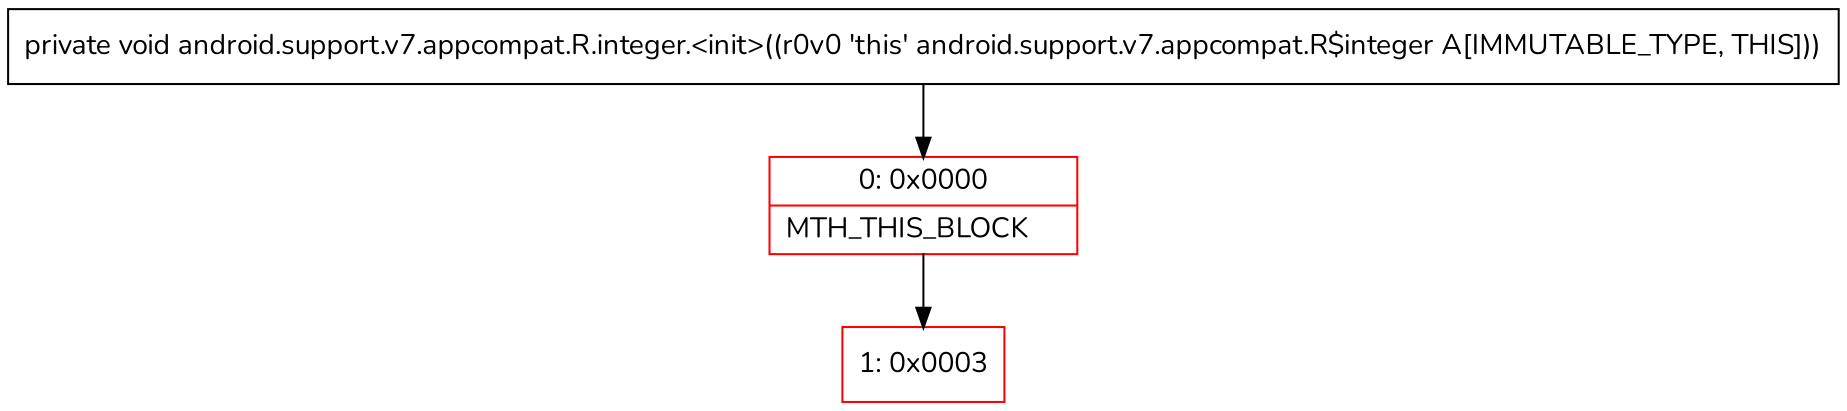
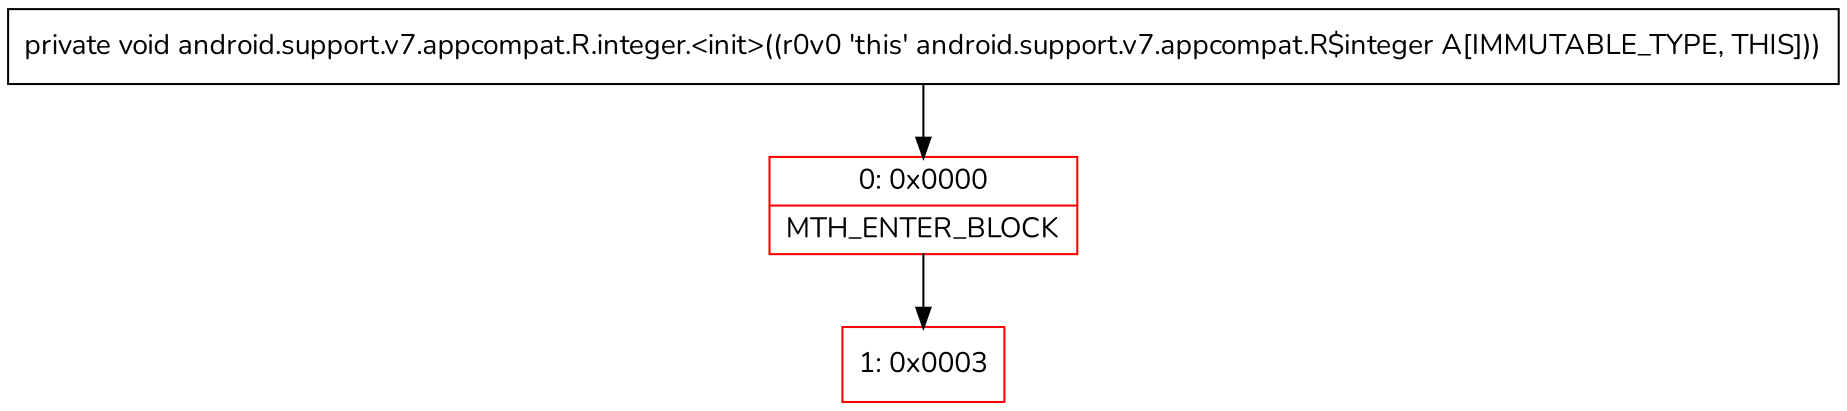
(908, 229) -> (923, 229)
